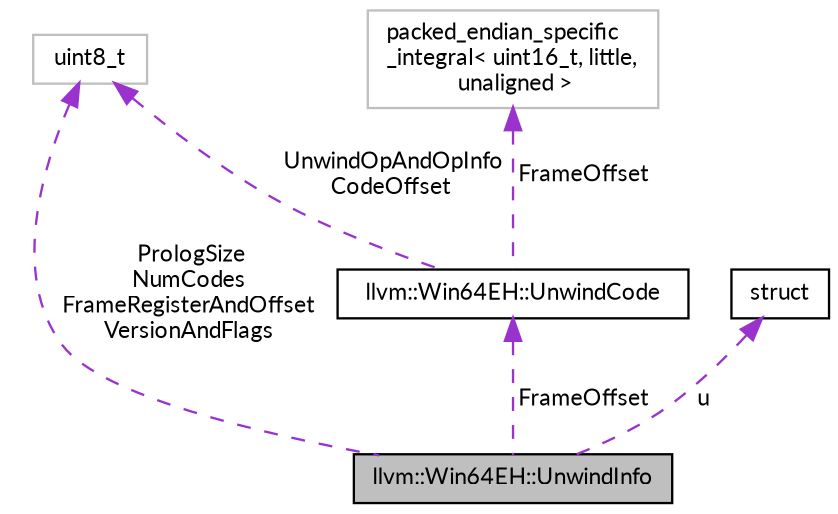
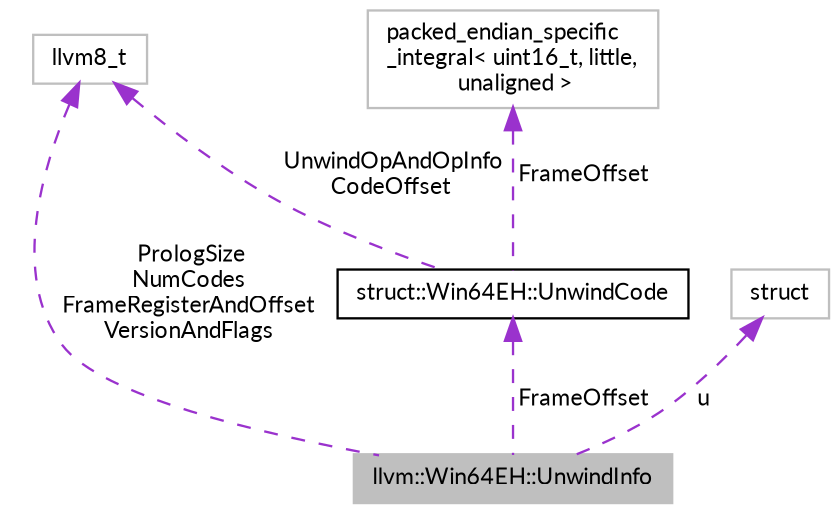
(90, 59) -> (90, 59)
(513, 294) -> (513, 294)
(780, 294) -> (780, 294)
(513, 479) -> (513, 479)
